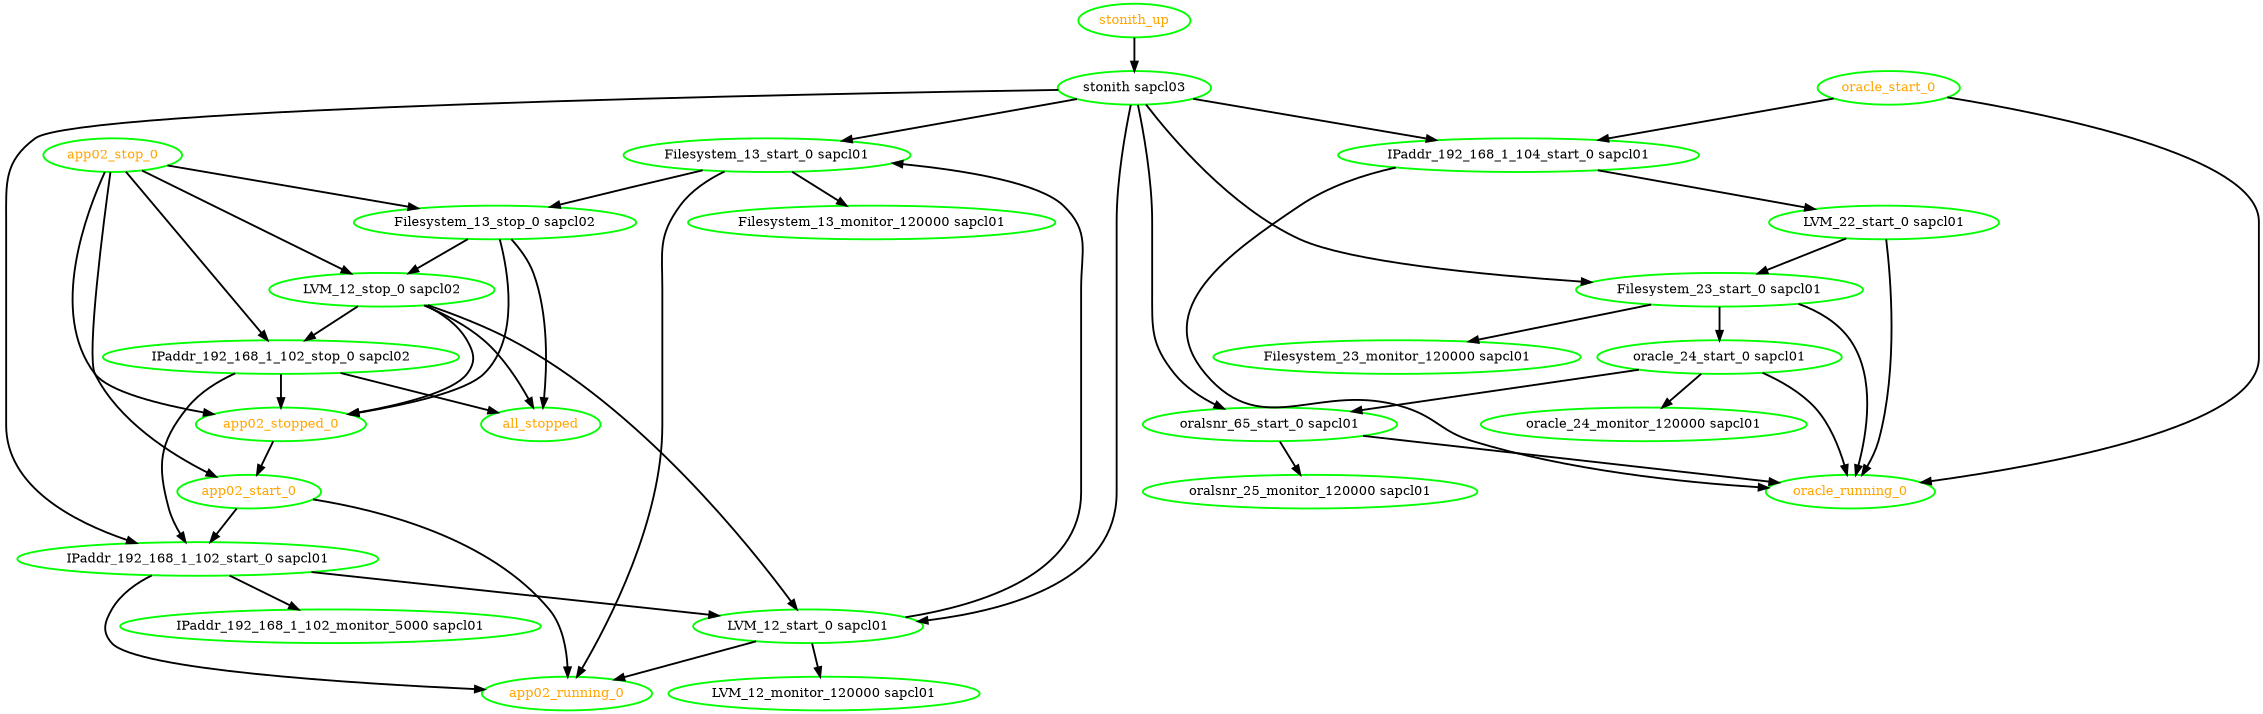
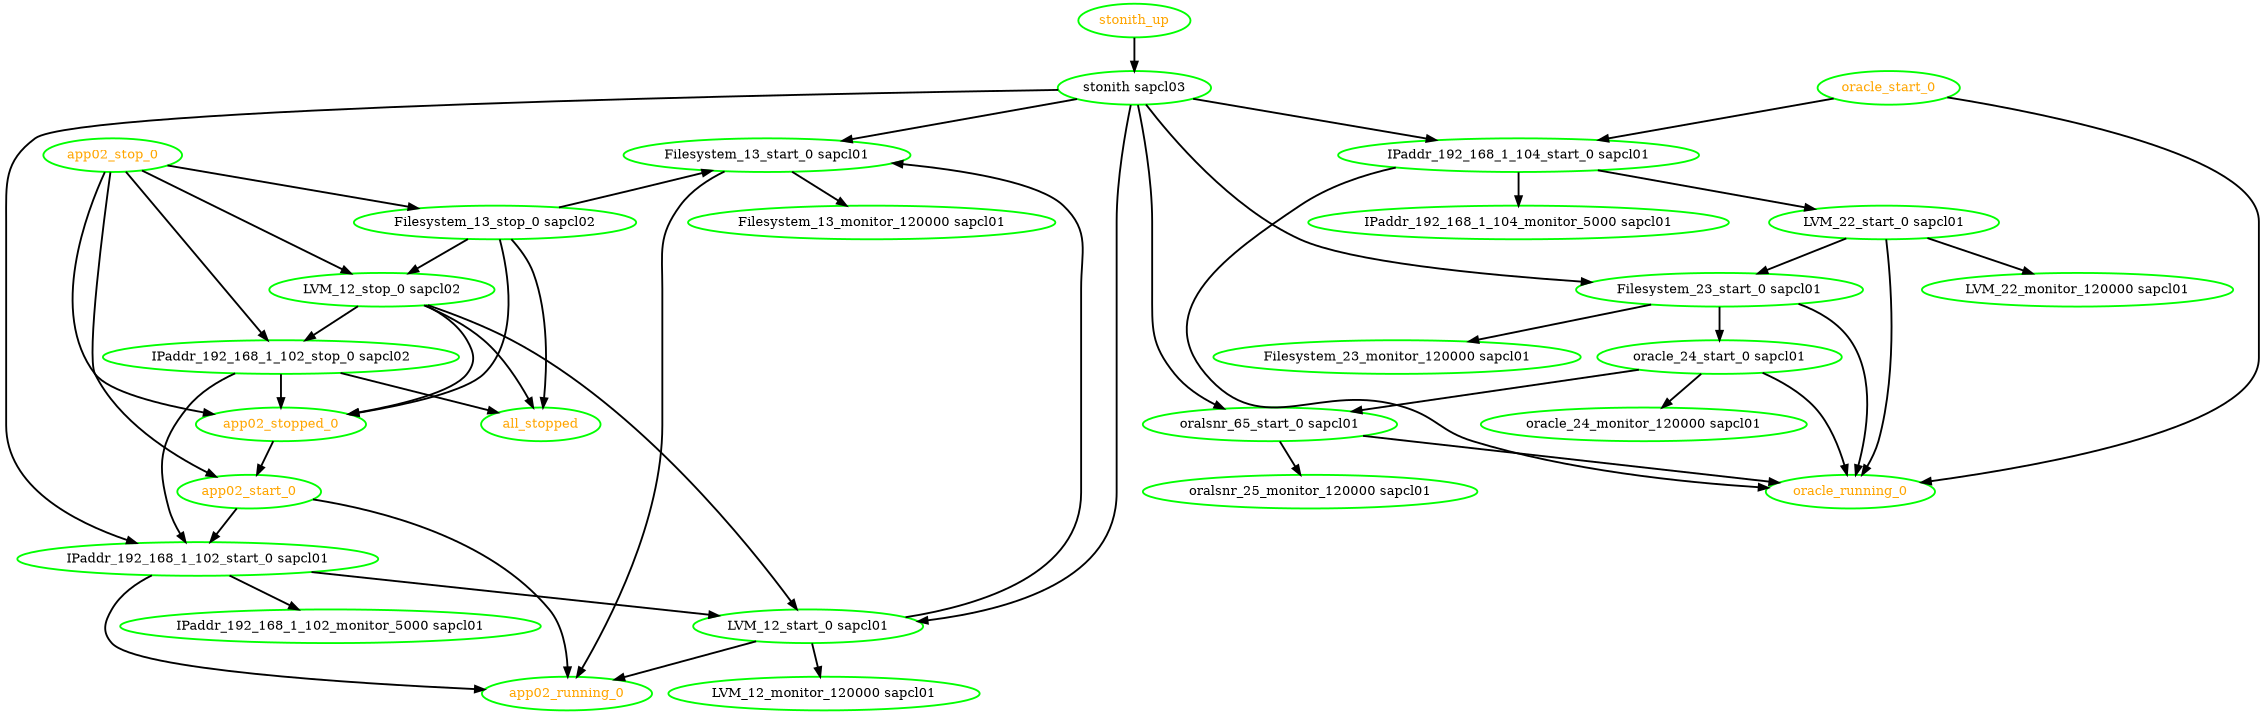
(631, 187) -> (631, 190)
none -> (1519, 222)
none -> (2078, 290)
